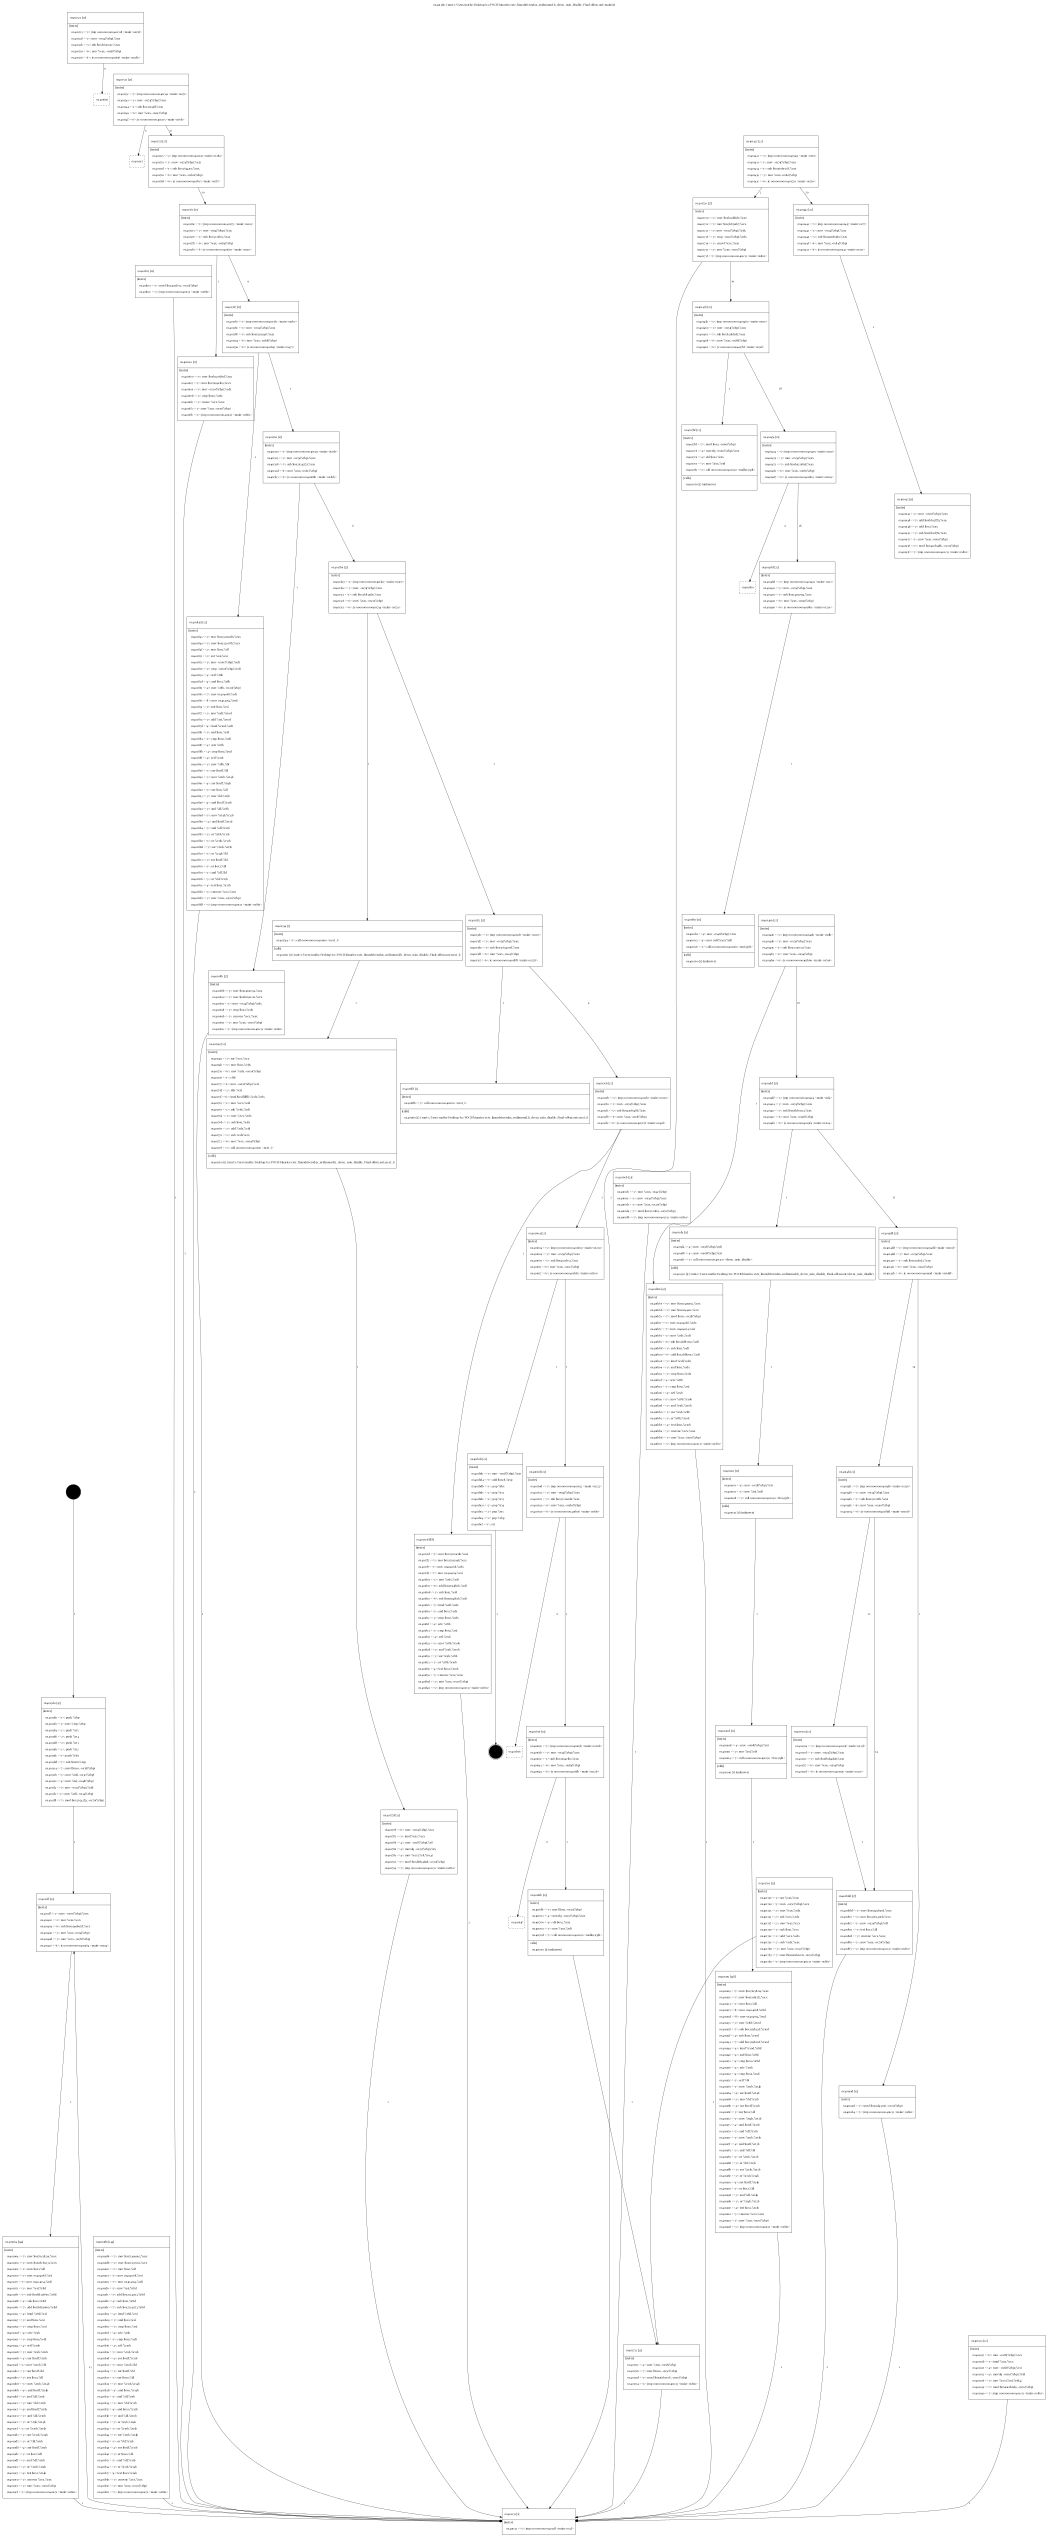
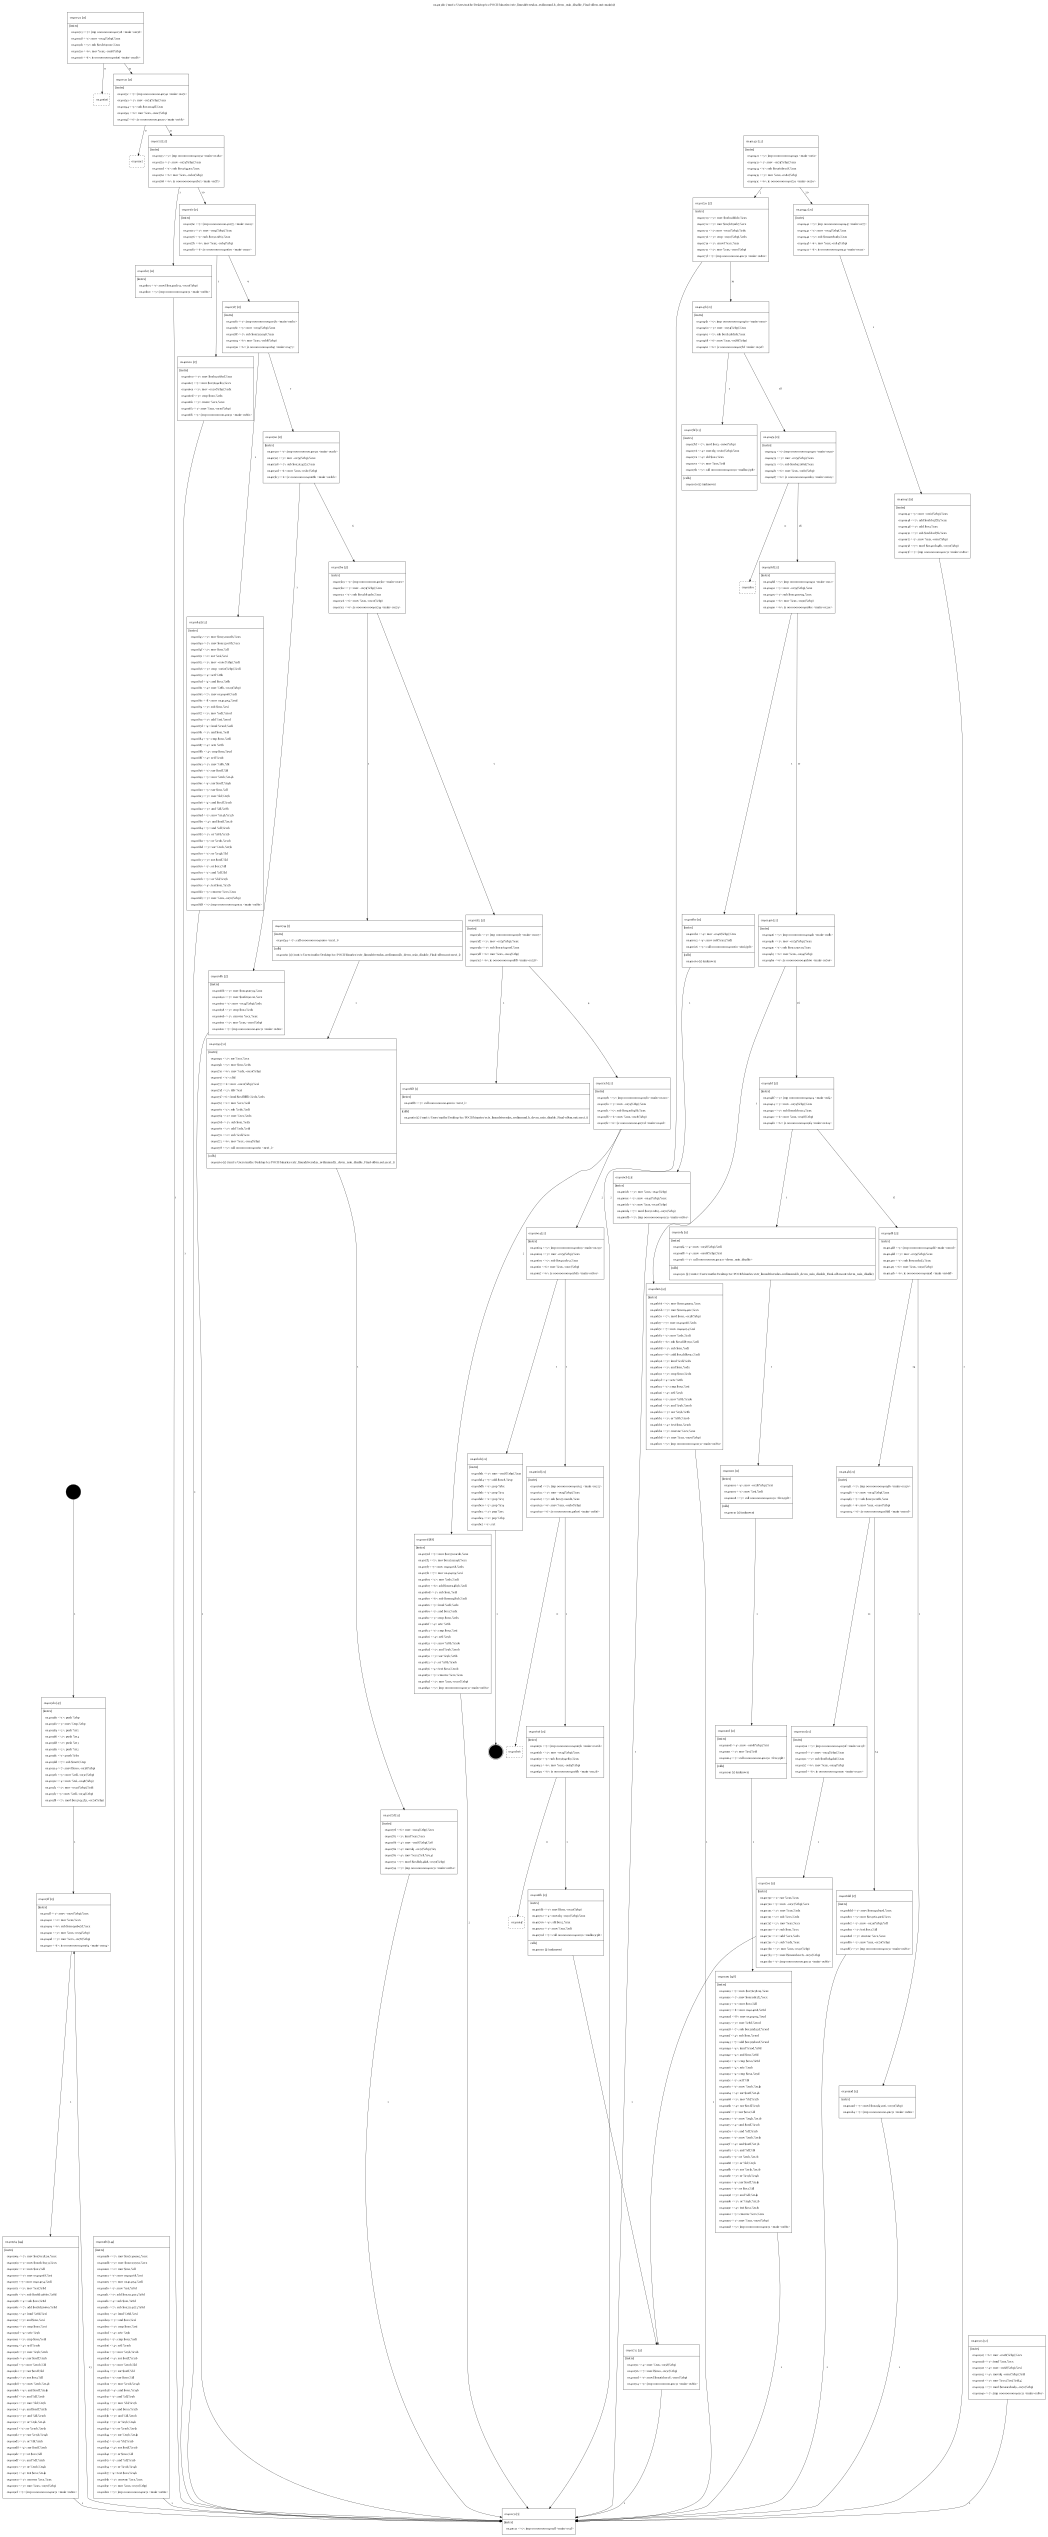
none -> (128, 68)
none -> (175, 225)
none -> (797, 763)
none -> (683, 1069)
none -> (963, 1701)
(851, 1833) -> (814, 1827)
